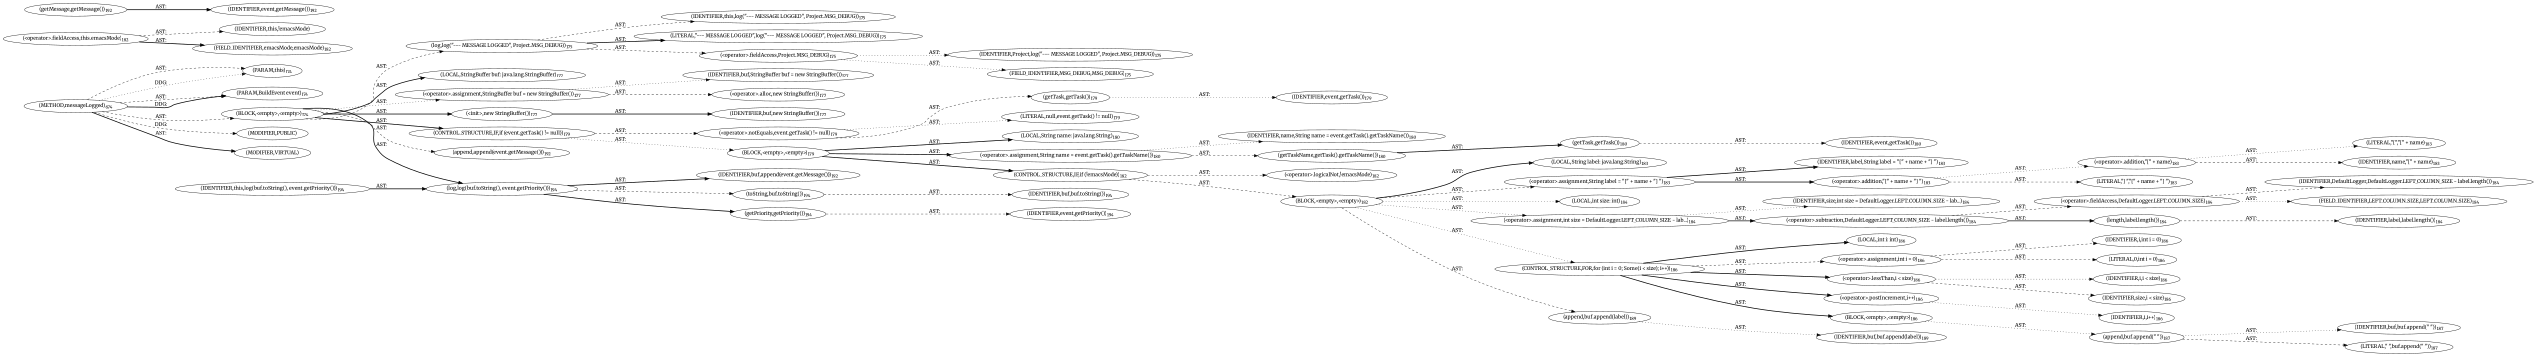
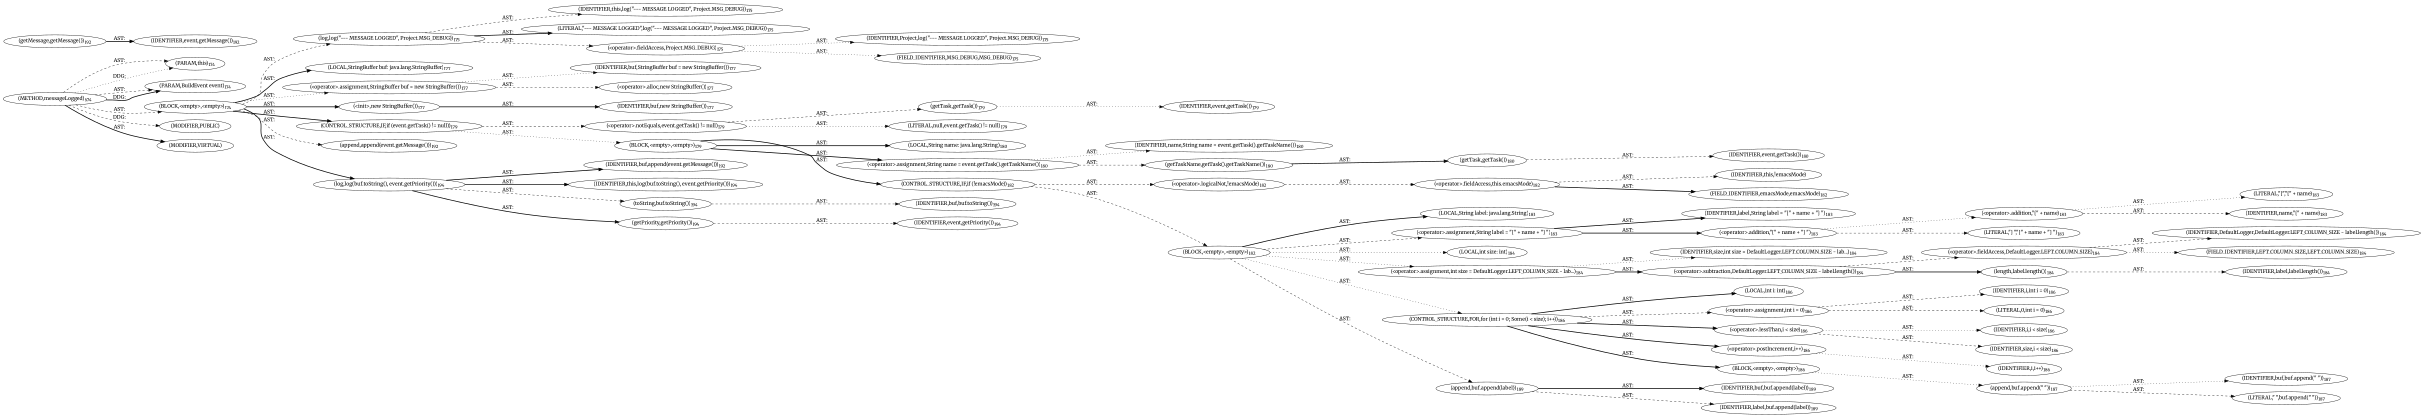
none -> (1348, 185)
(396, 189) -> (515, 185)
(1728, 330) -> (1619, 388)
none -> (1769, 408)
